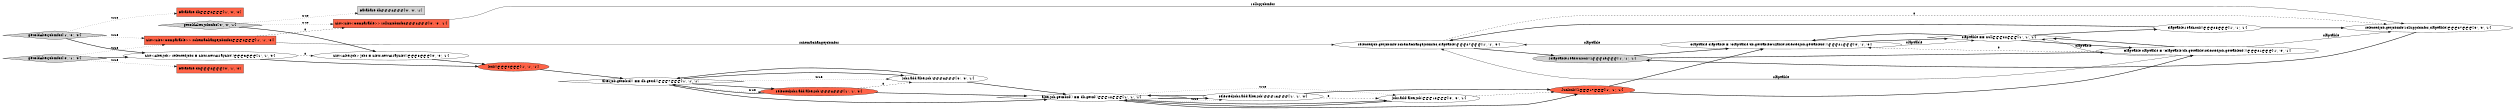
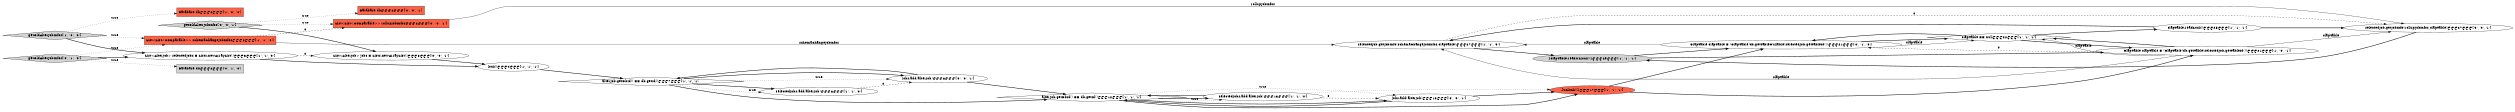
(391, 11) -> (391, 11)
(513, 67) -> (513, 67)
(210, 69) -> (210, 69)
(1426, 90) -> (1426, 90)
(720, 91) -> none
(819, 92) -> (819, 92)
(950, 94) -> none
(1512, 94) -> (1512, 94)
